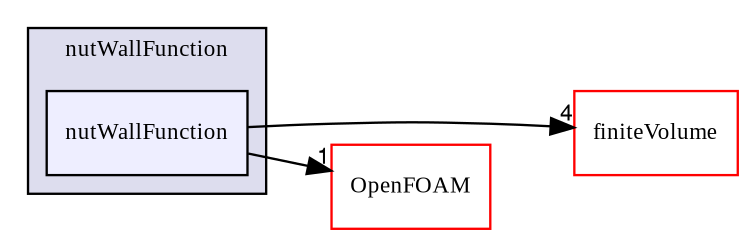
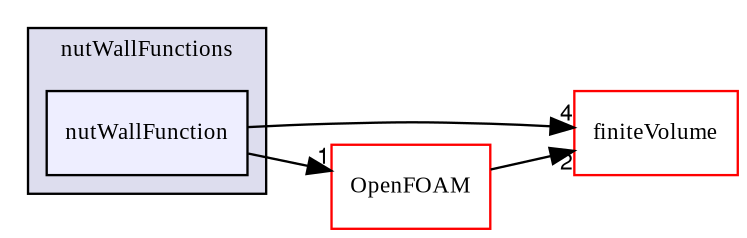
(147, 50) -> (147, 50)
none -> (521, 163)
